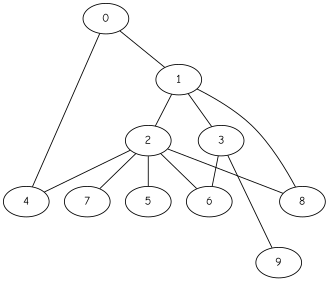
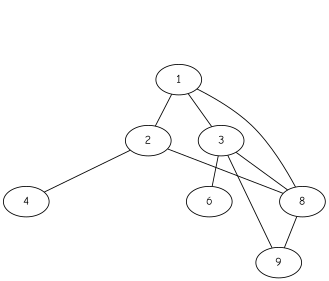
(106, 19) -> none
(179, 171) -> none
none -> (262, 171)
(87, 202) -> none
(148, 202) -> none
none -> (291, 232)
